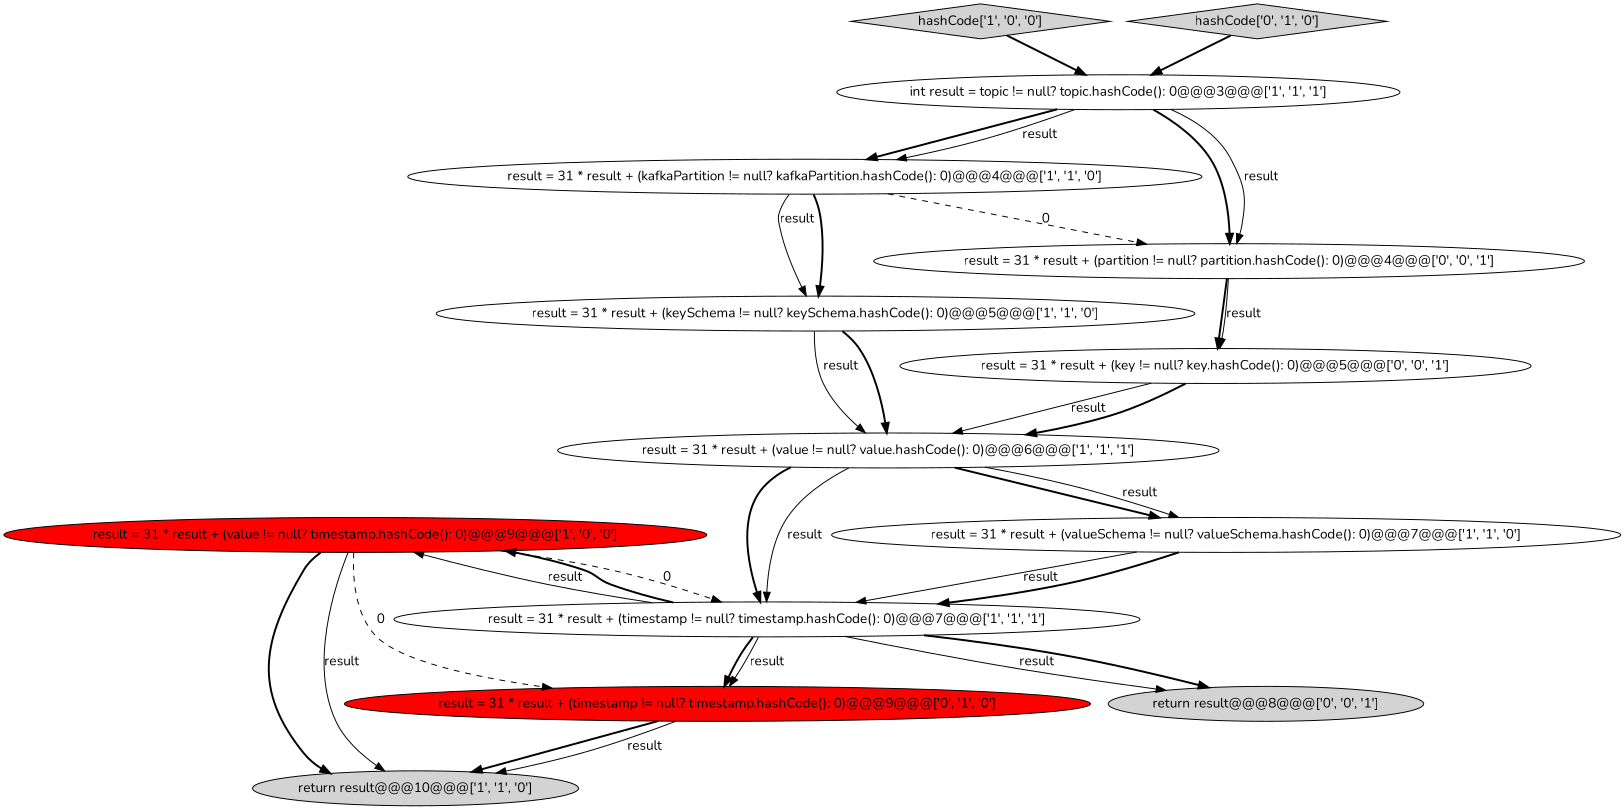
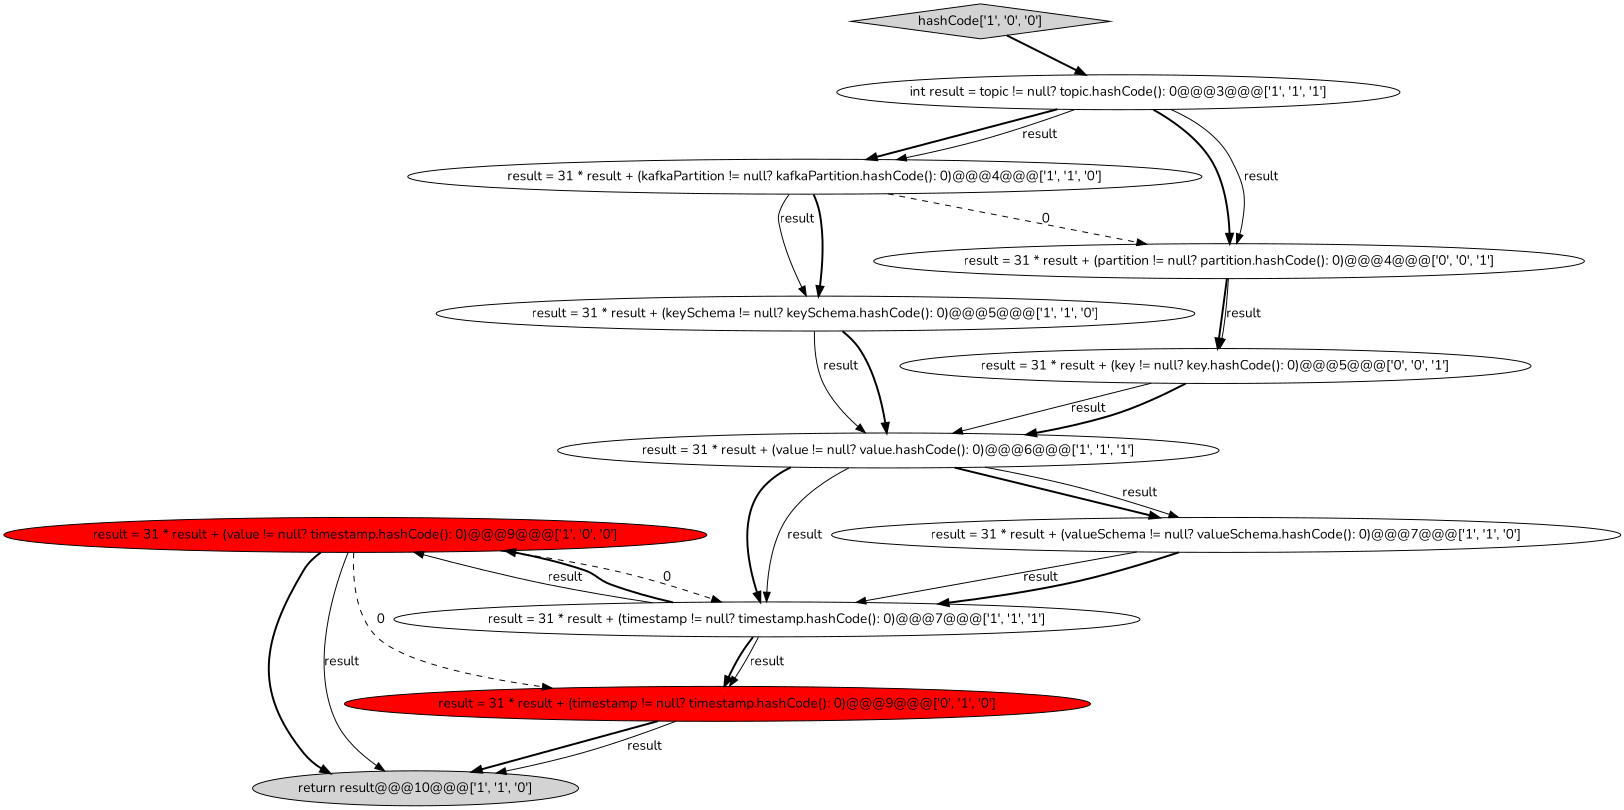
(1257, 21) -> none
(1266, 704) -> none
